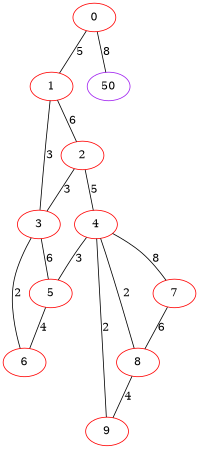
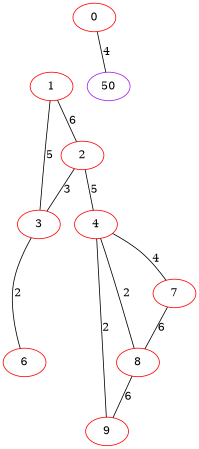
(73, 52) -> none
(107, 52) -> (107, 52)
(50, 155) -> (50, 155)
(156, 259) -> (156, 259)
(51, 293) -> none
(128, 397) -> (128, 397)
